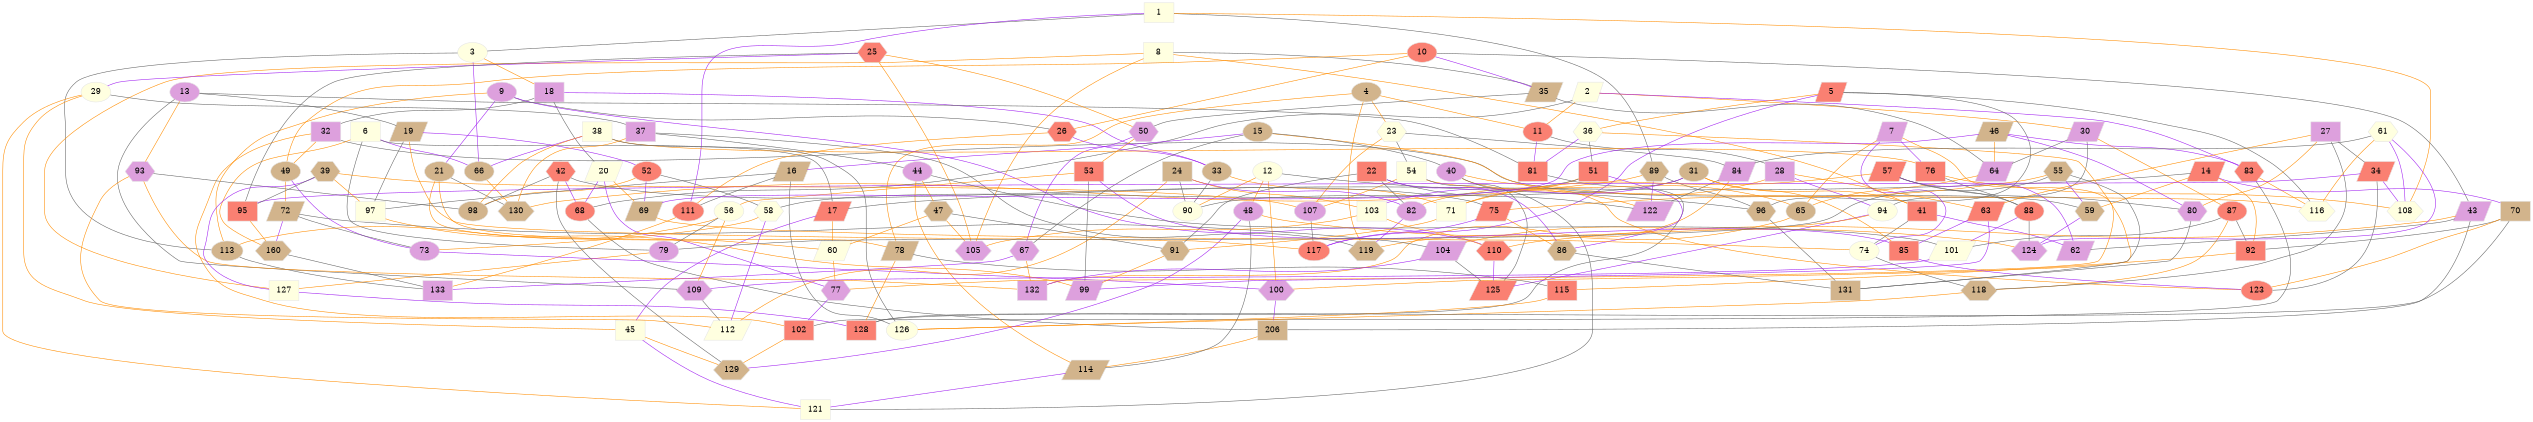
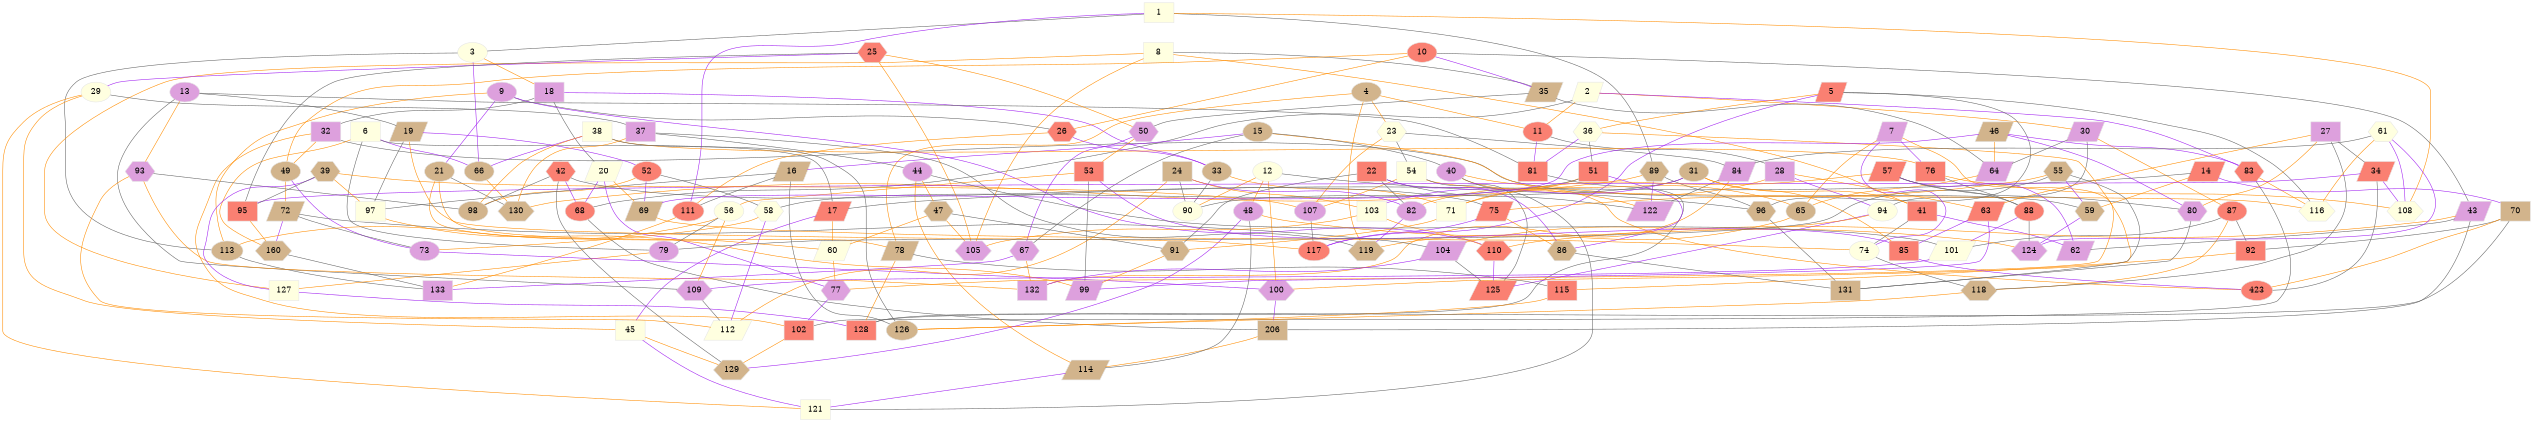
(2253, 205) -> none
(2257, 291) -> (2257, 291)
(902, 330) -> (902, 330)
